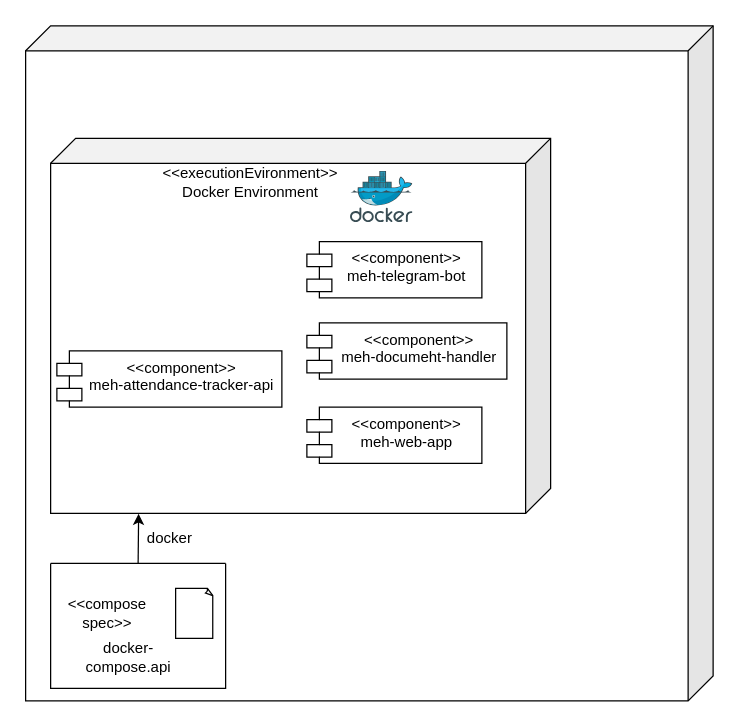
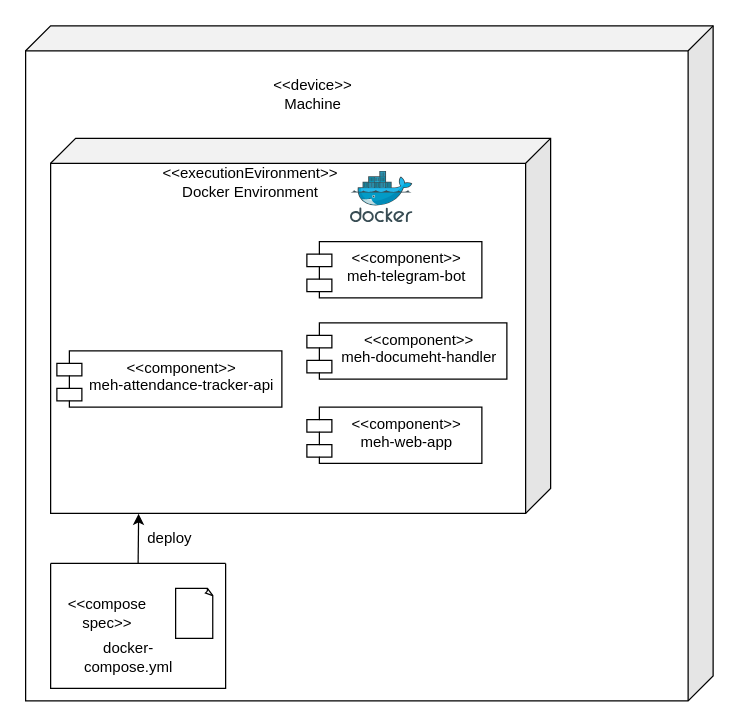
none -> (313, 94)
(170, 538) -> (170, 538)
(129, 657) -> (129, 657)
